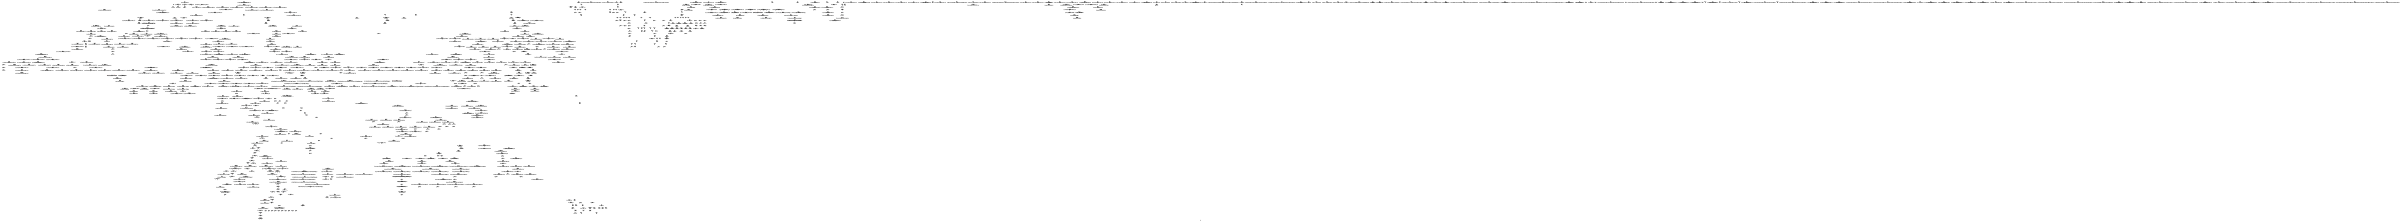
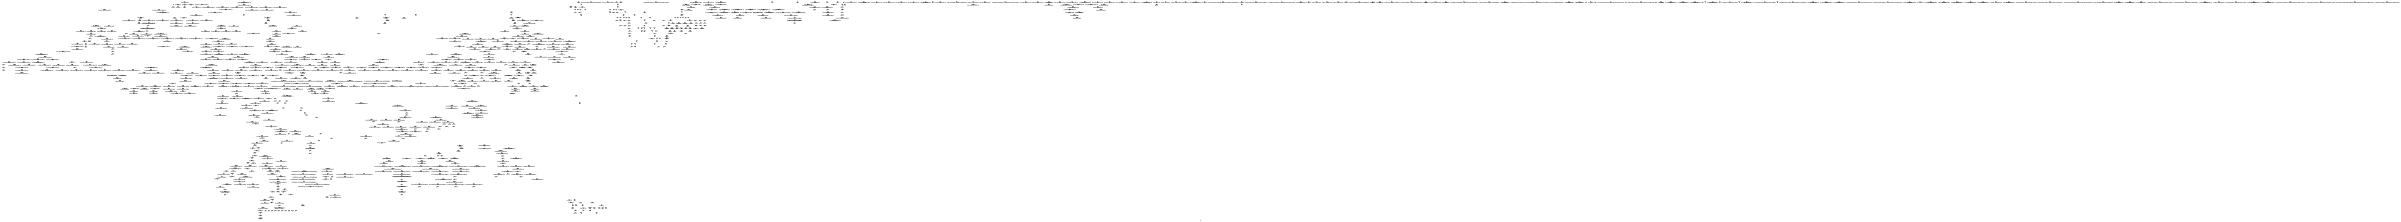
none -> (279, 203)
